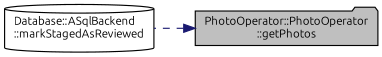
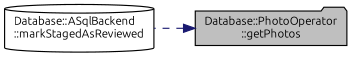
(287, 28) -> (271, 28)
